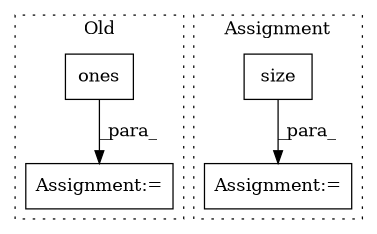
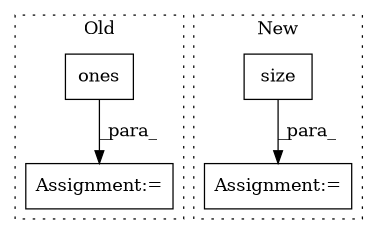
(278, 30) -> (278, 30)
